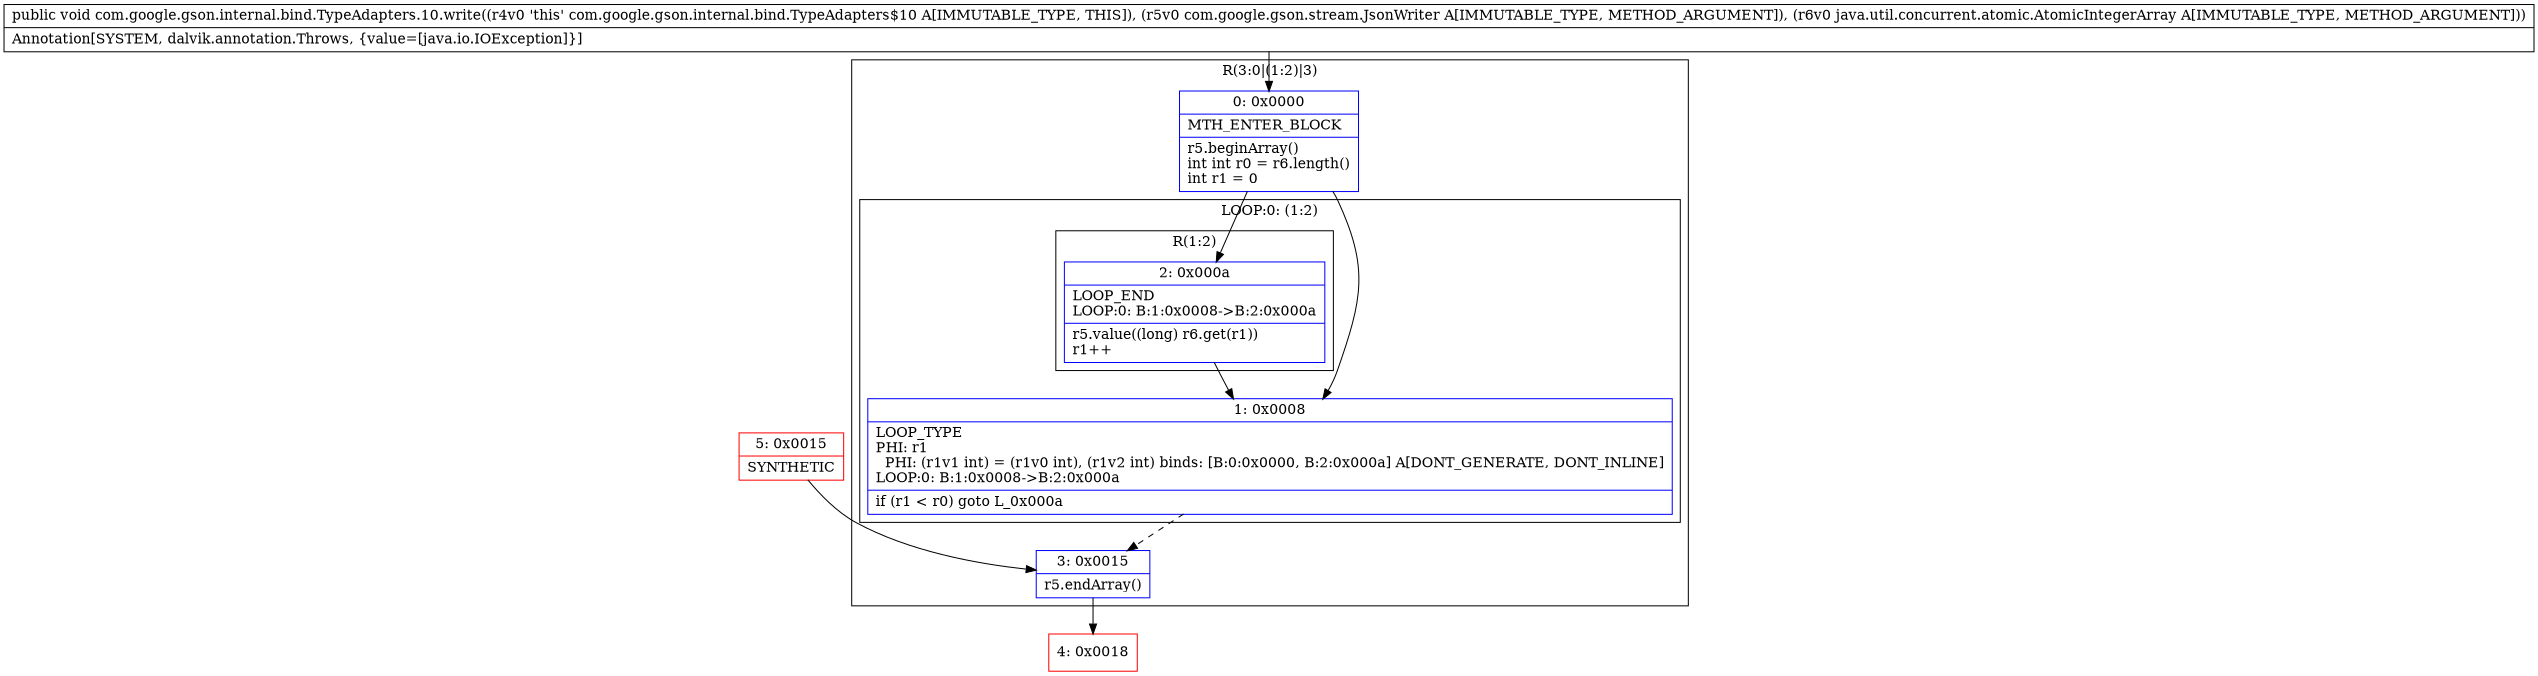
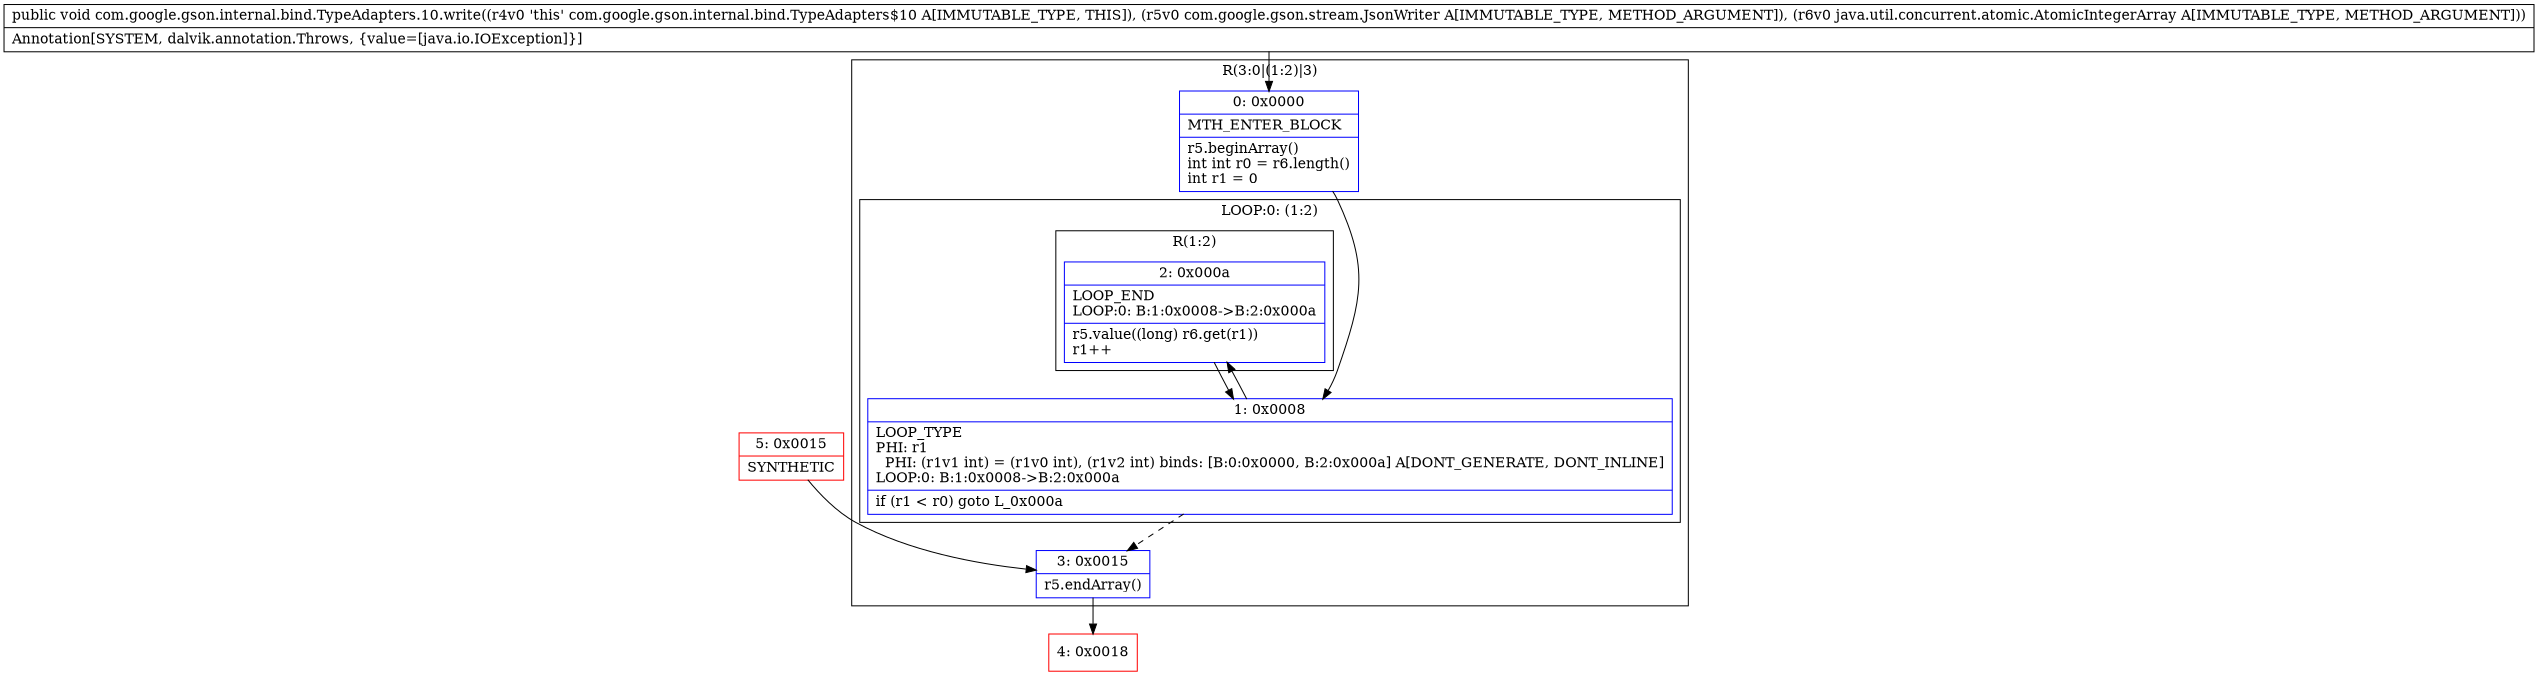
(1234, 222) -> (1239, 385)
